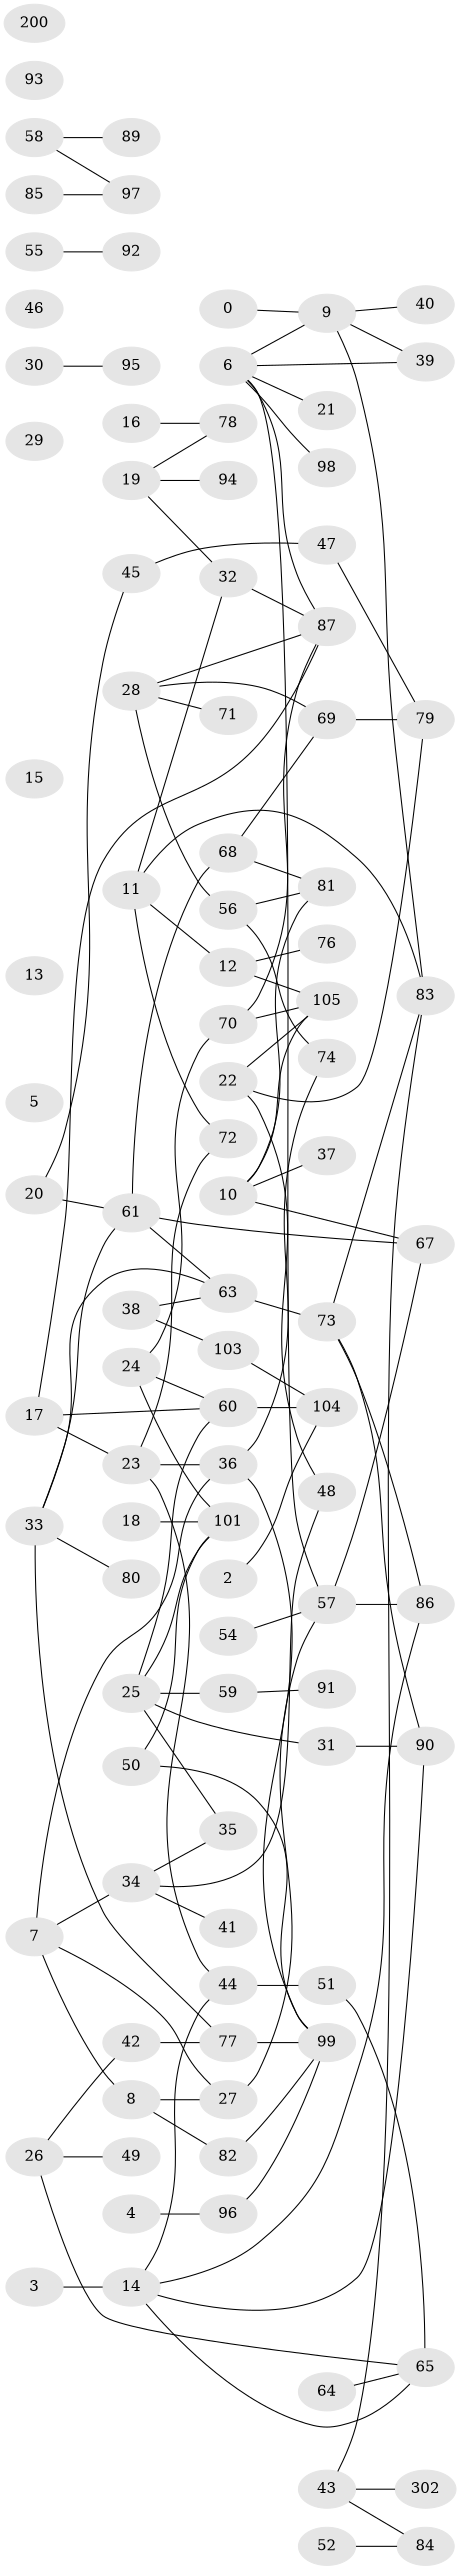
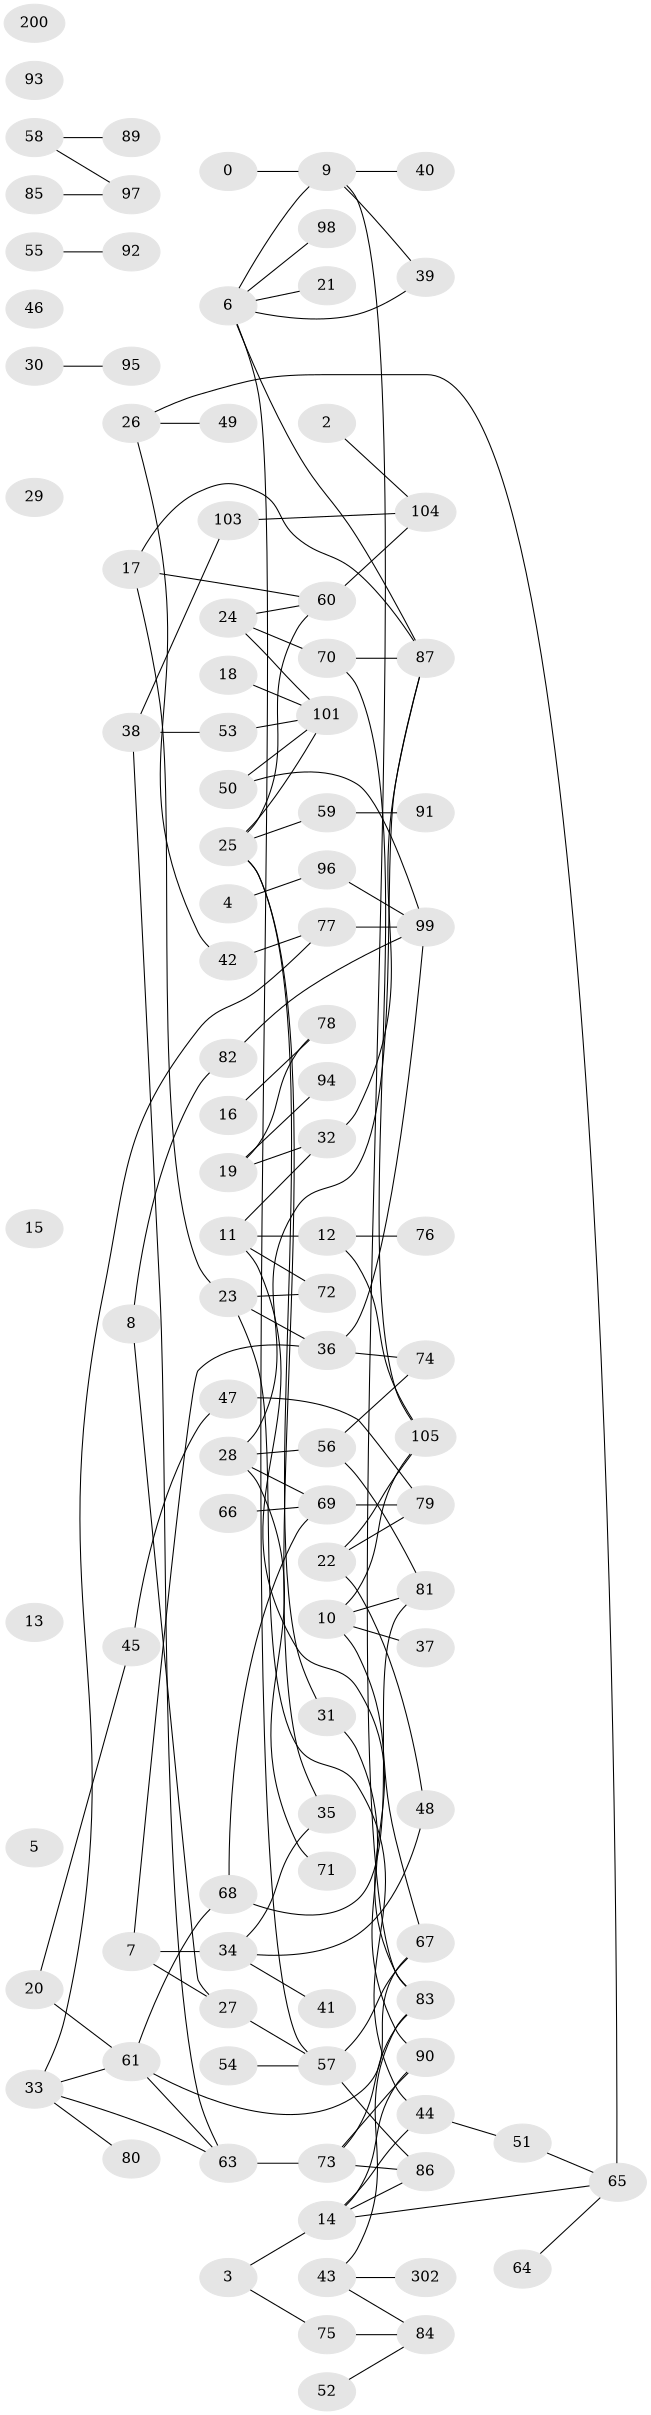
none -> (228, 732)
none -> (228, 1513)
(74, 2022) -> none
none -> (327, 2335)
